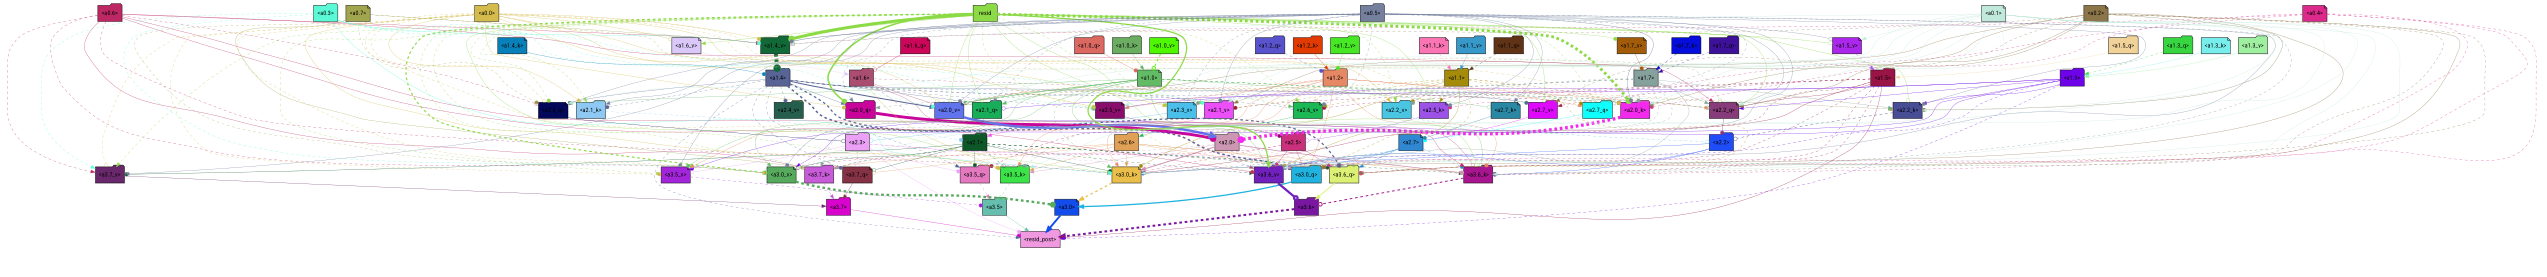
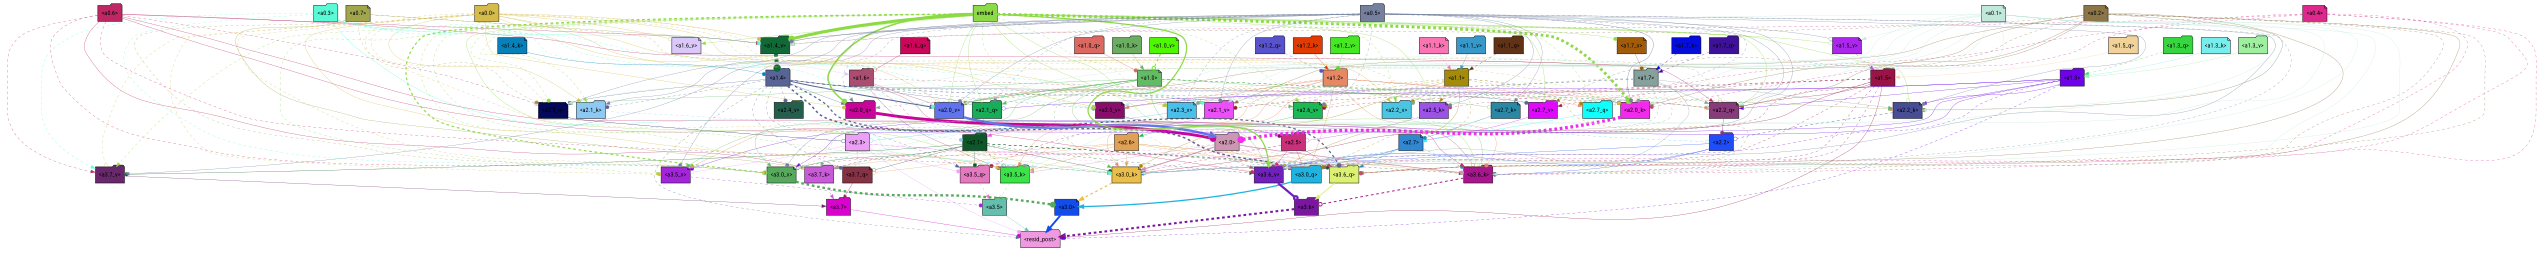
(985, 13) -> (985, 13)
(940, 142) -> (940, 142)
